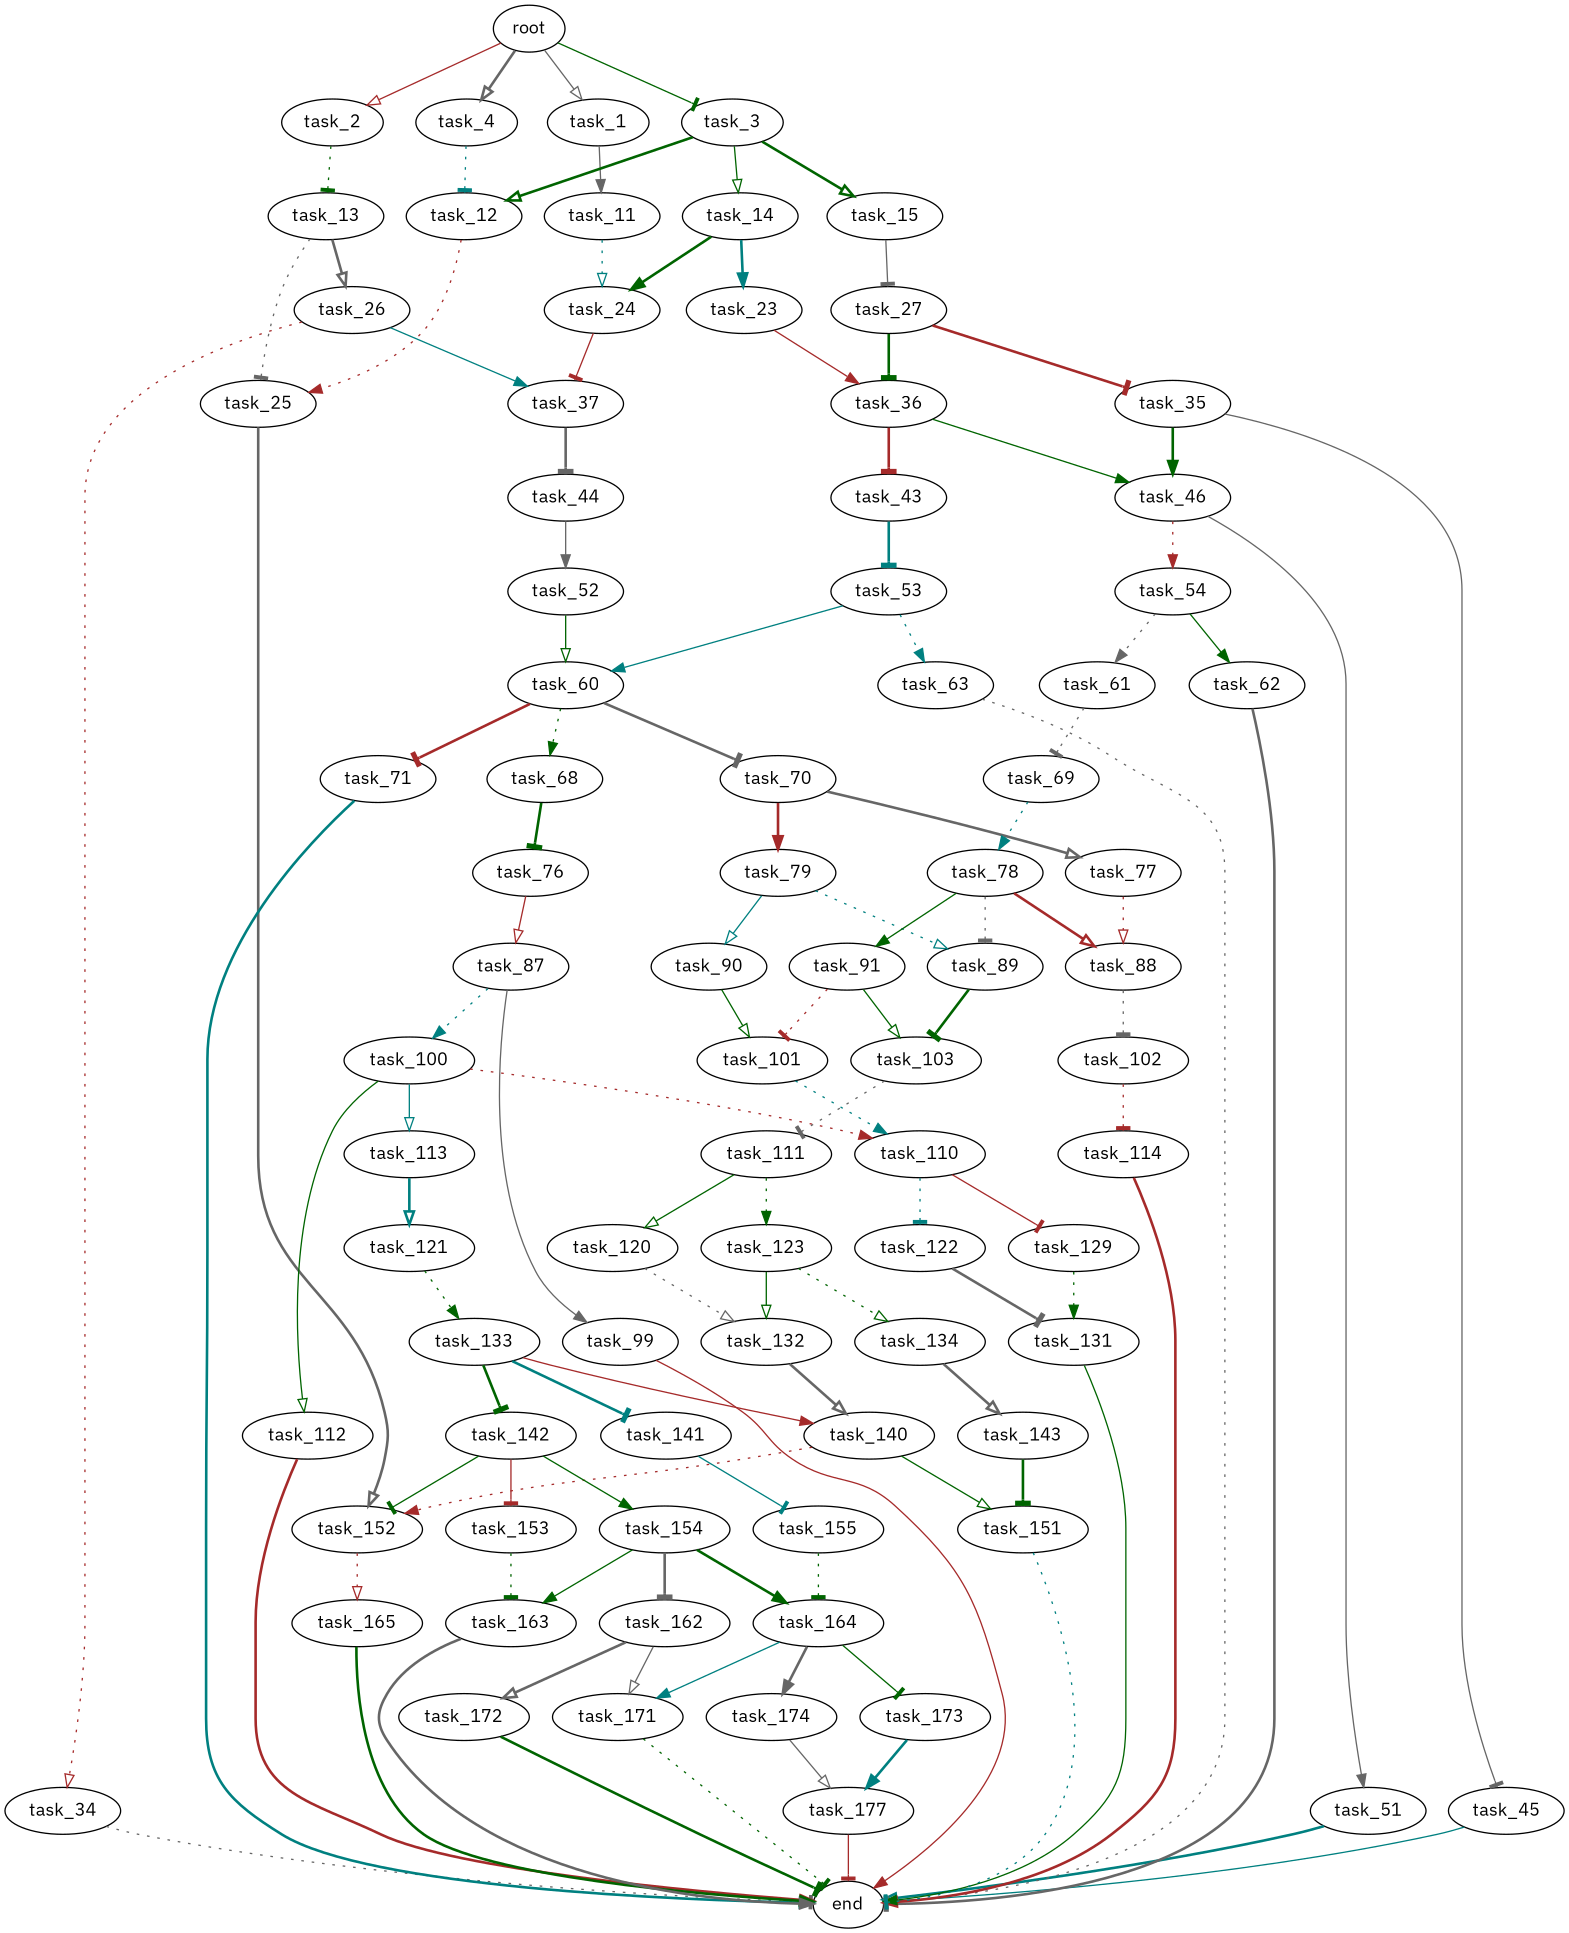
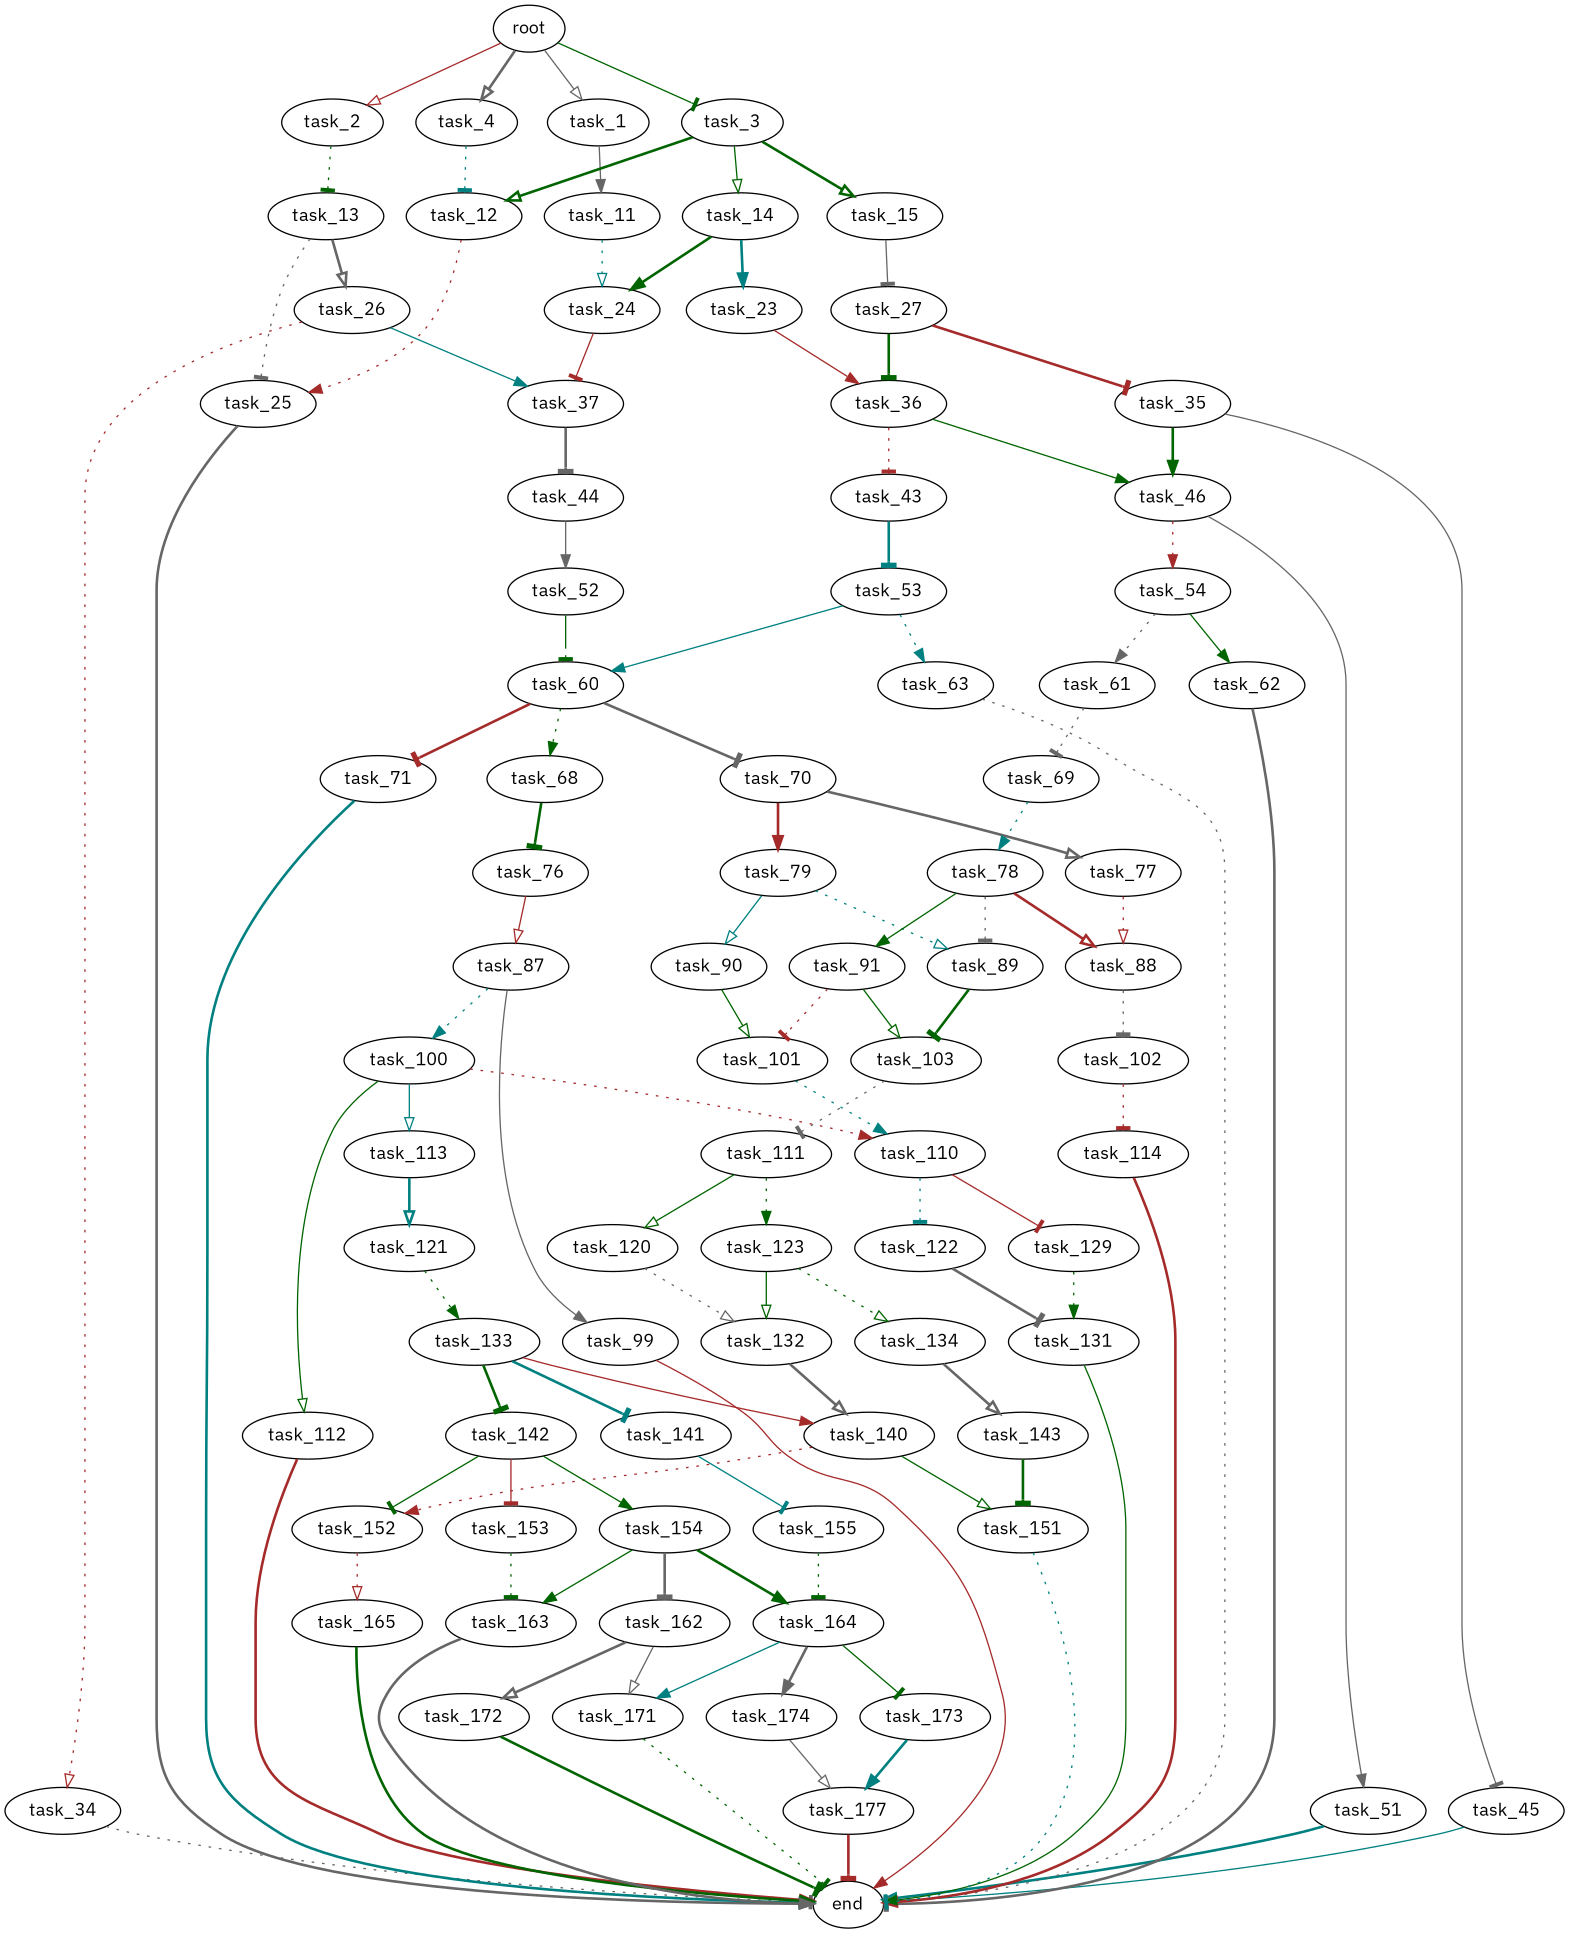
(889, 448) -> (889, 448)
(566, 632) -> (566, 632)
(258, 979) -> (157, 1424)
(848, 1855) -> (848, 1855)
